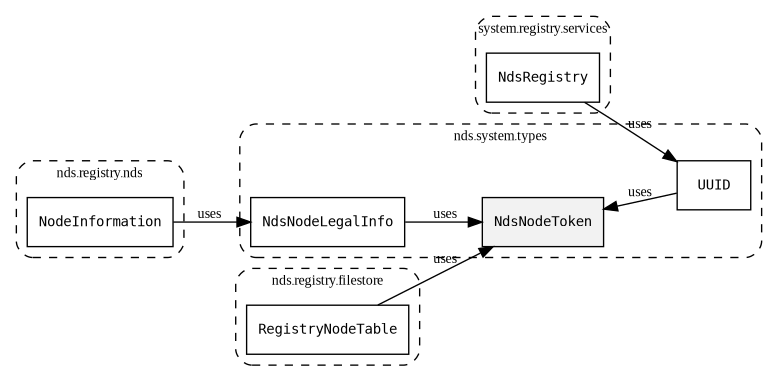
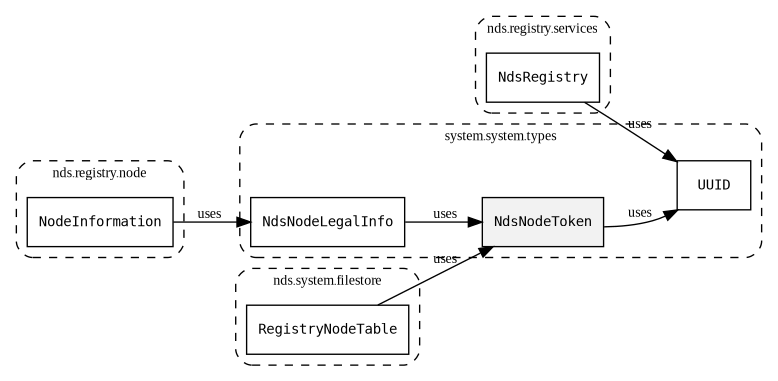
(543, 29) -> (543, 29)
(501, 137) -> (501, 137)
(100, 174) -> (100, 174)
(647, 200) -> (635, 224)
(328, 281) -> (328, 281)
